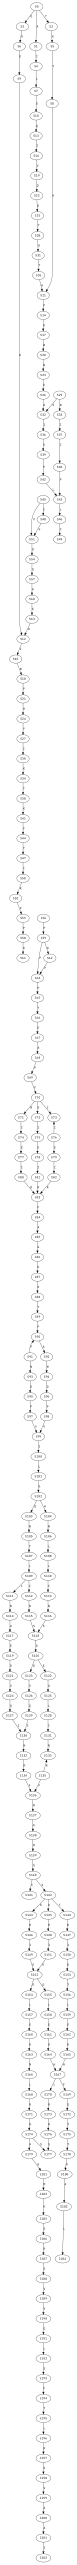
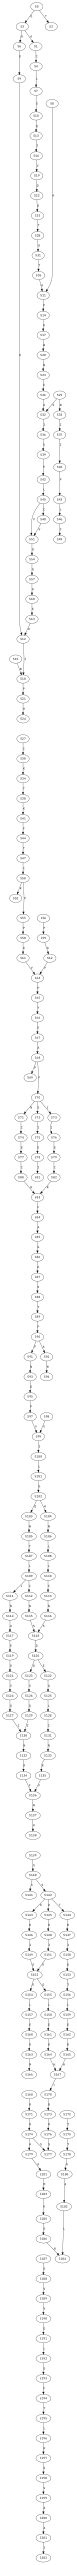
(36, 25) -> (28, 36)
(52, 47) -> none
(51, 489) -> (43, 488)
(20, 648) -> (24, 658)
(23, 728) -> none
(19, 907) -> (24, 897)
(39, 957) -> (30, 967)
(33, 1087) -> (38, 1077)
(54, 1129) -> (50, 1126)
(37, 1186) -> none
(30, 1347) -> (34, 1346)
(47, 1397) -> none
(45, 1767) -> (42, 1764)
(33, 1844) -> none
(29, 2083) -> none
(67, 2095) -> none
(43, 2248) -> (52, 2248)
